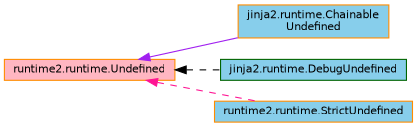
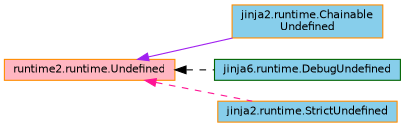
(314, 70) -> (307, 70)
(314, 112) -> (307, 112)
